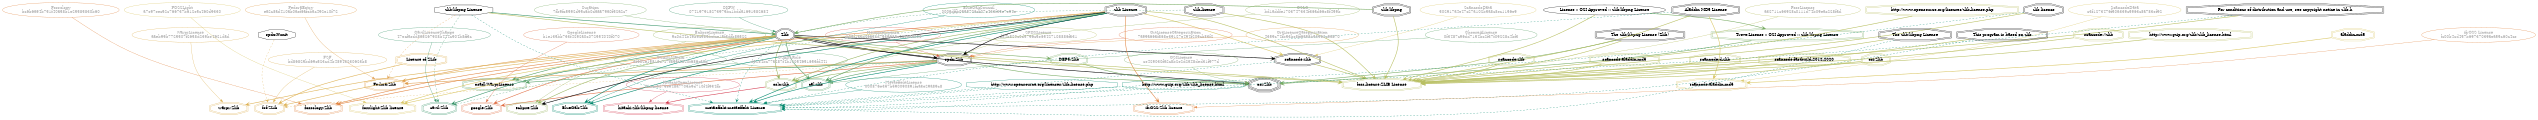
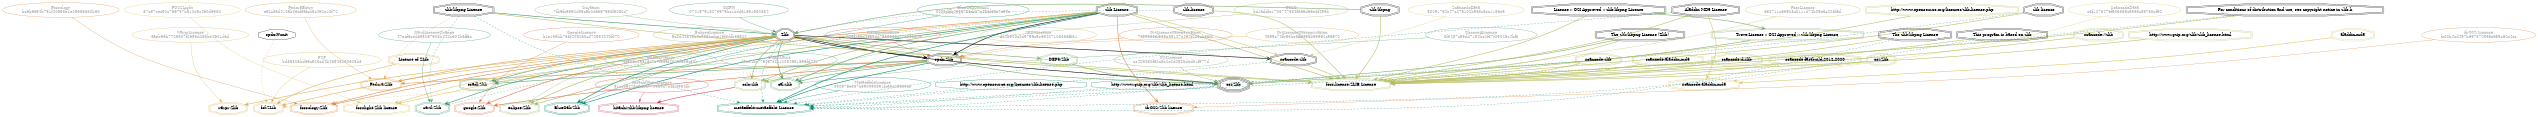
(464, 10) -> (464, 10)
(1604, 10) -> (1599, 10)
(809, 48) -> (801, 48)
(494, 85) -> (477, 85)
